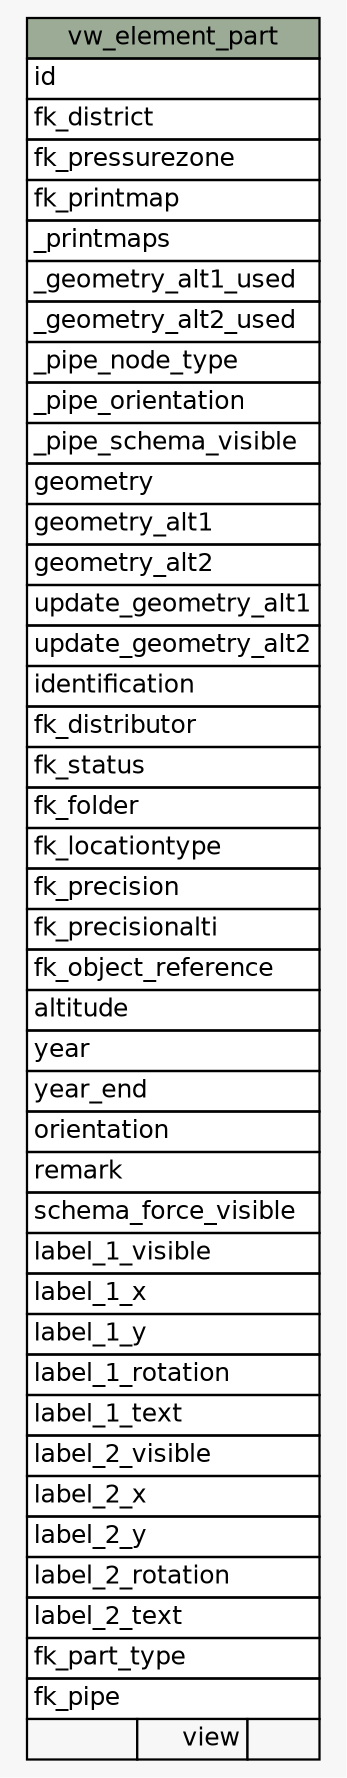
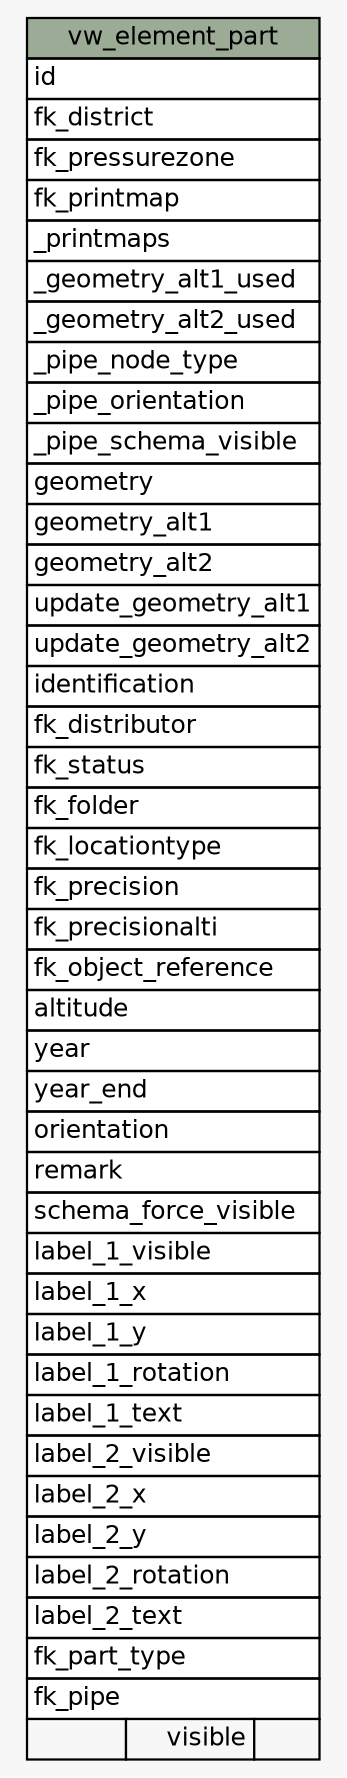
(212, 1738) -> (207, 1738)
